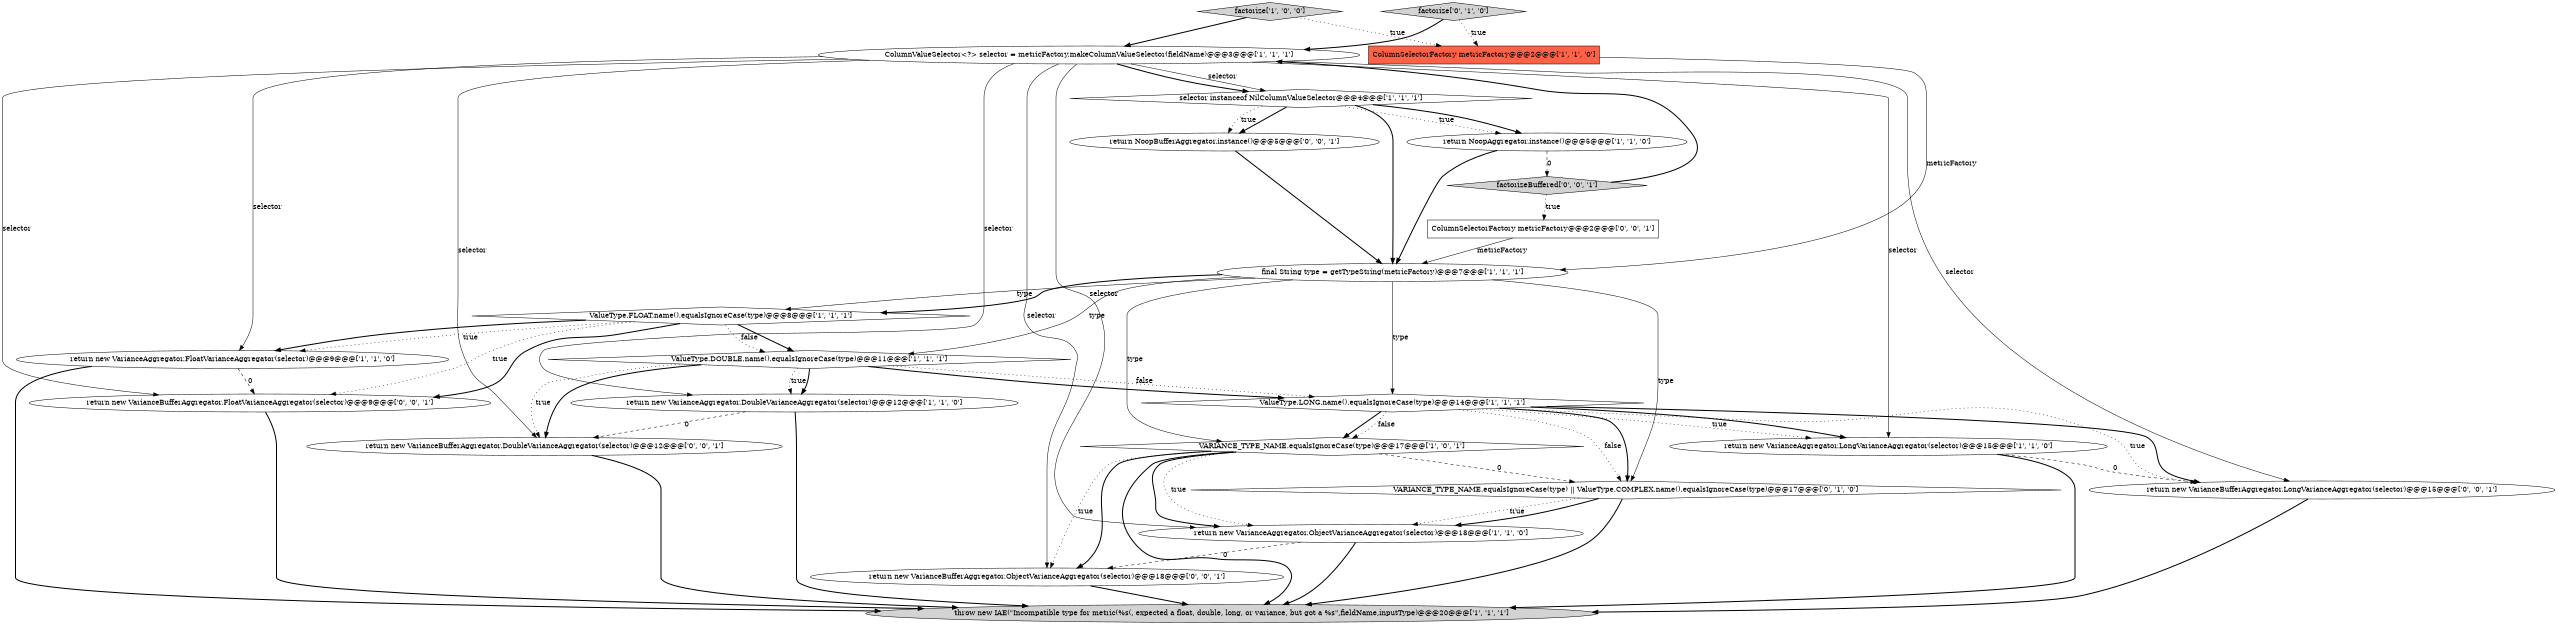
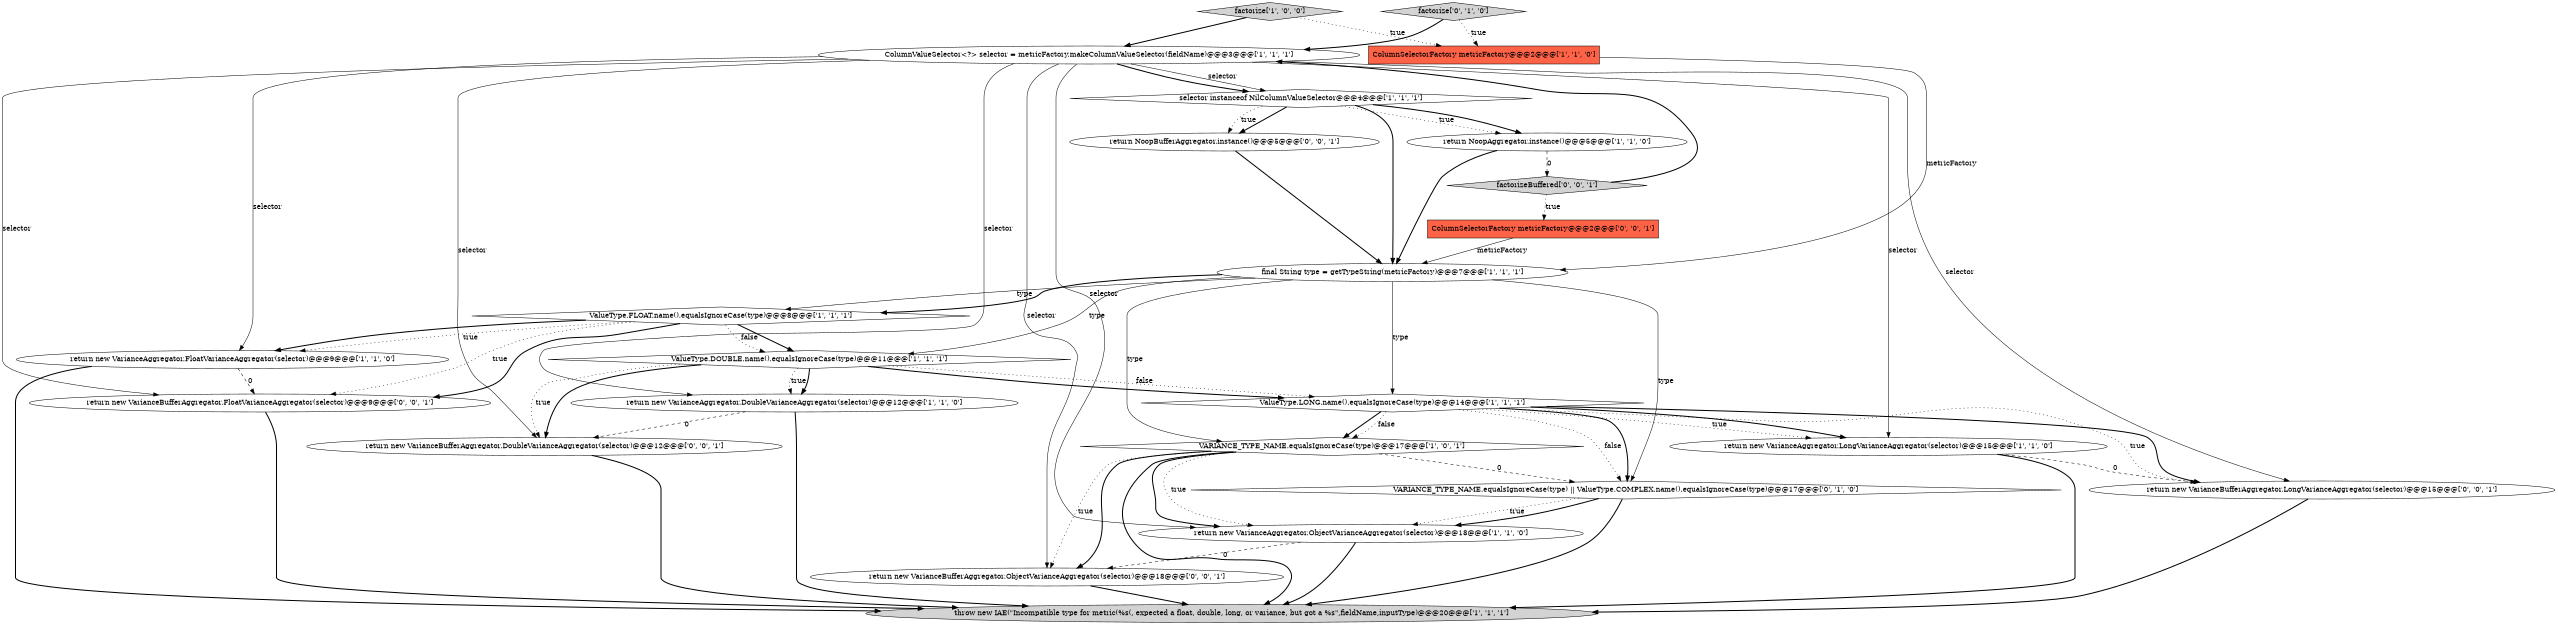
(1543, 229) -> (1543, 229)
